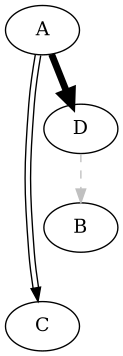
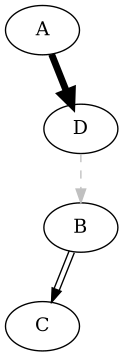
(28, 171) -> (64, 270)
